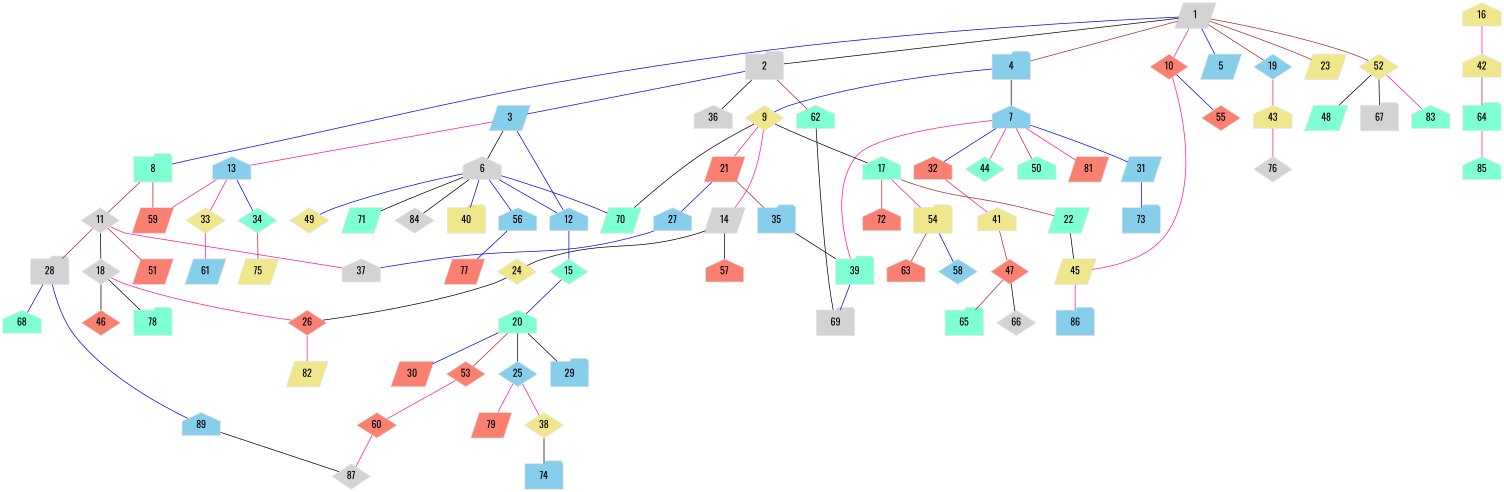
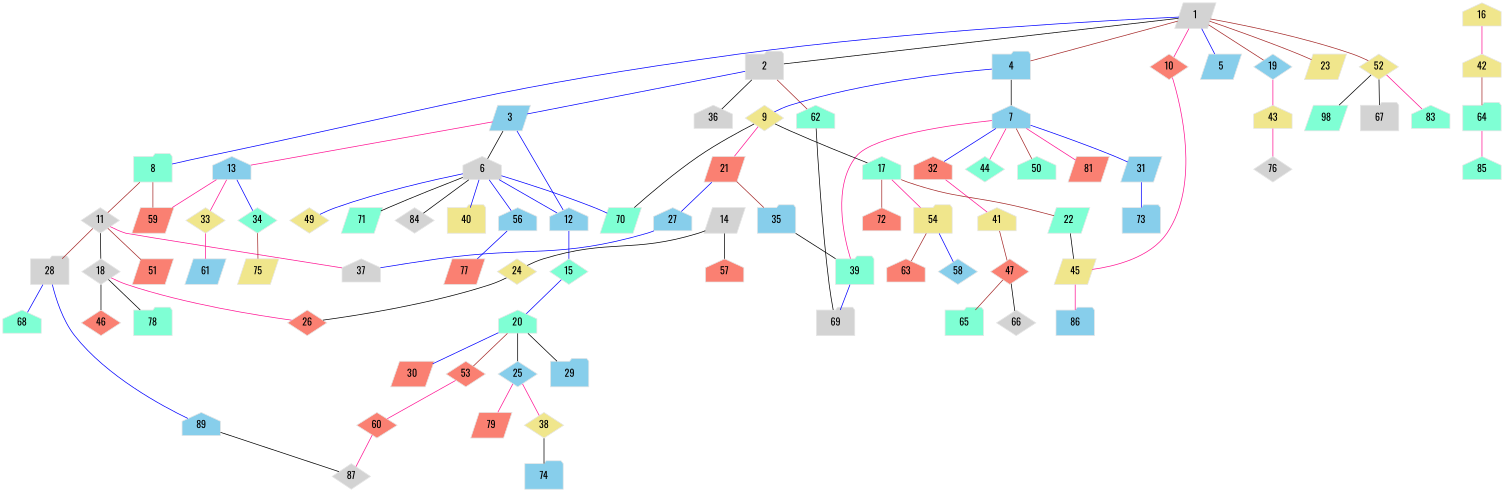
(1221, 118) -> none
(1326, 118) -> (1326, 118)
(755, 171) -> none
(307, 374) -> none
